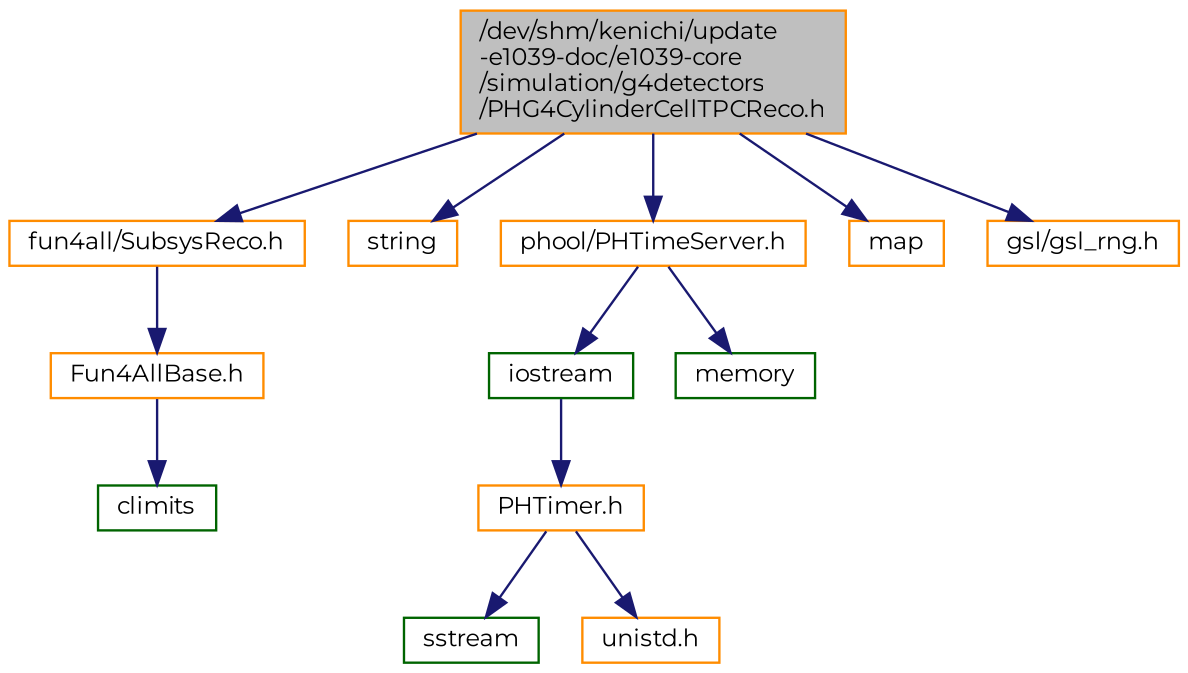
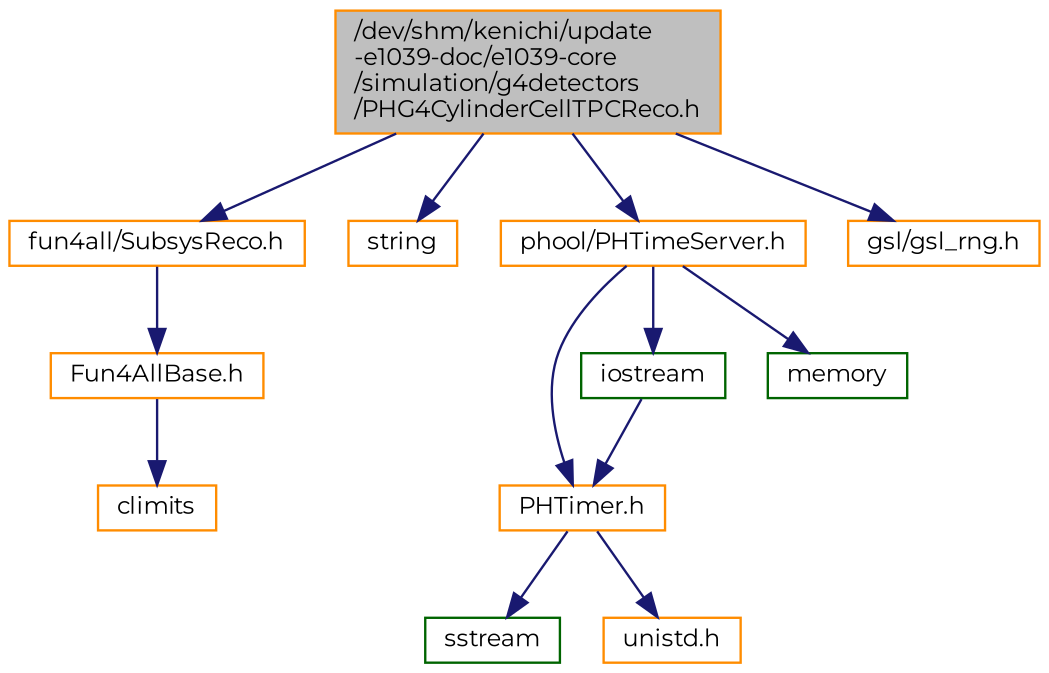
(897, 243) -> none
none -> (558, 353)
(157, 508) -> (157, 508)
